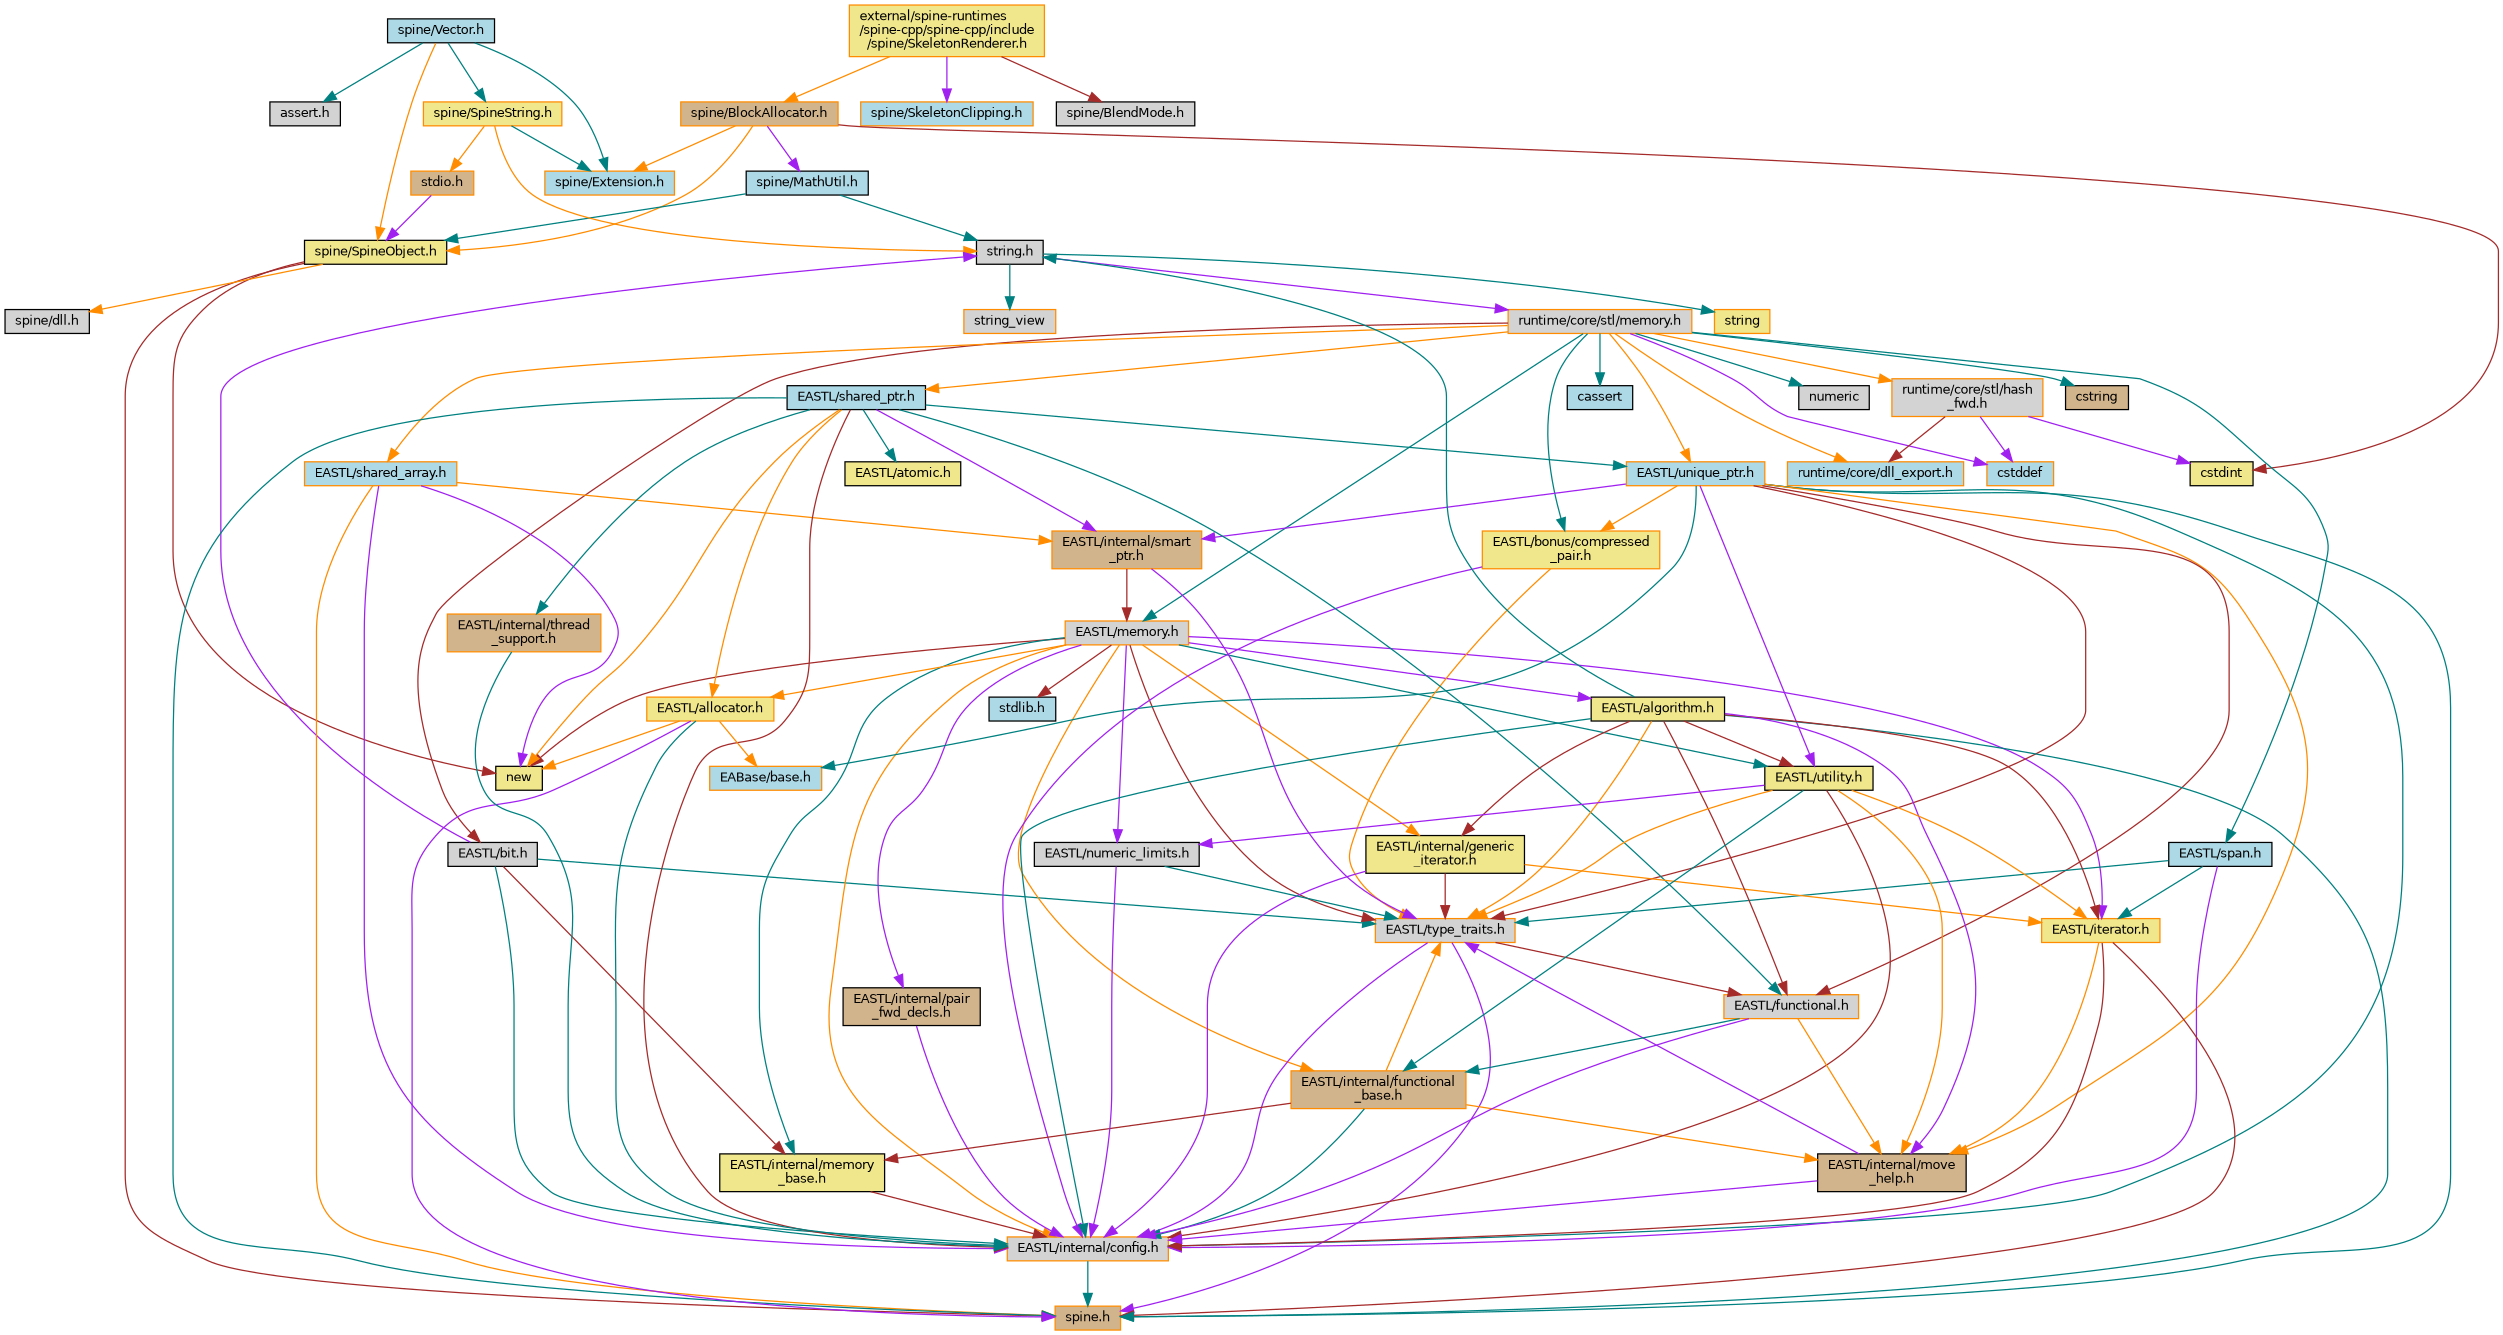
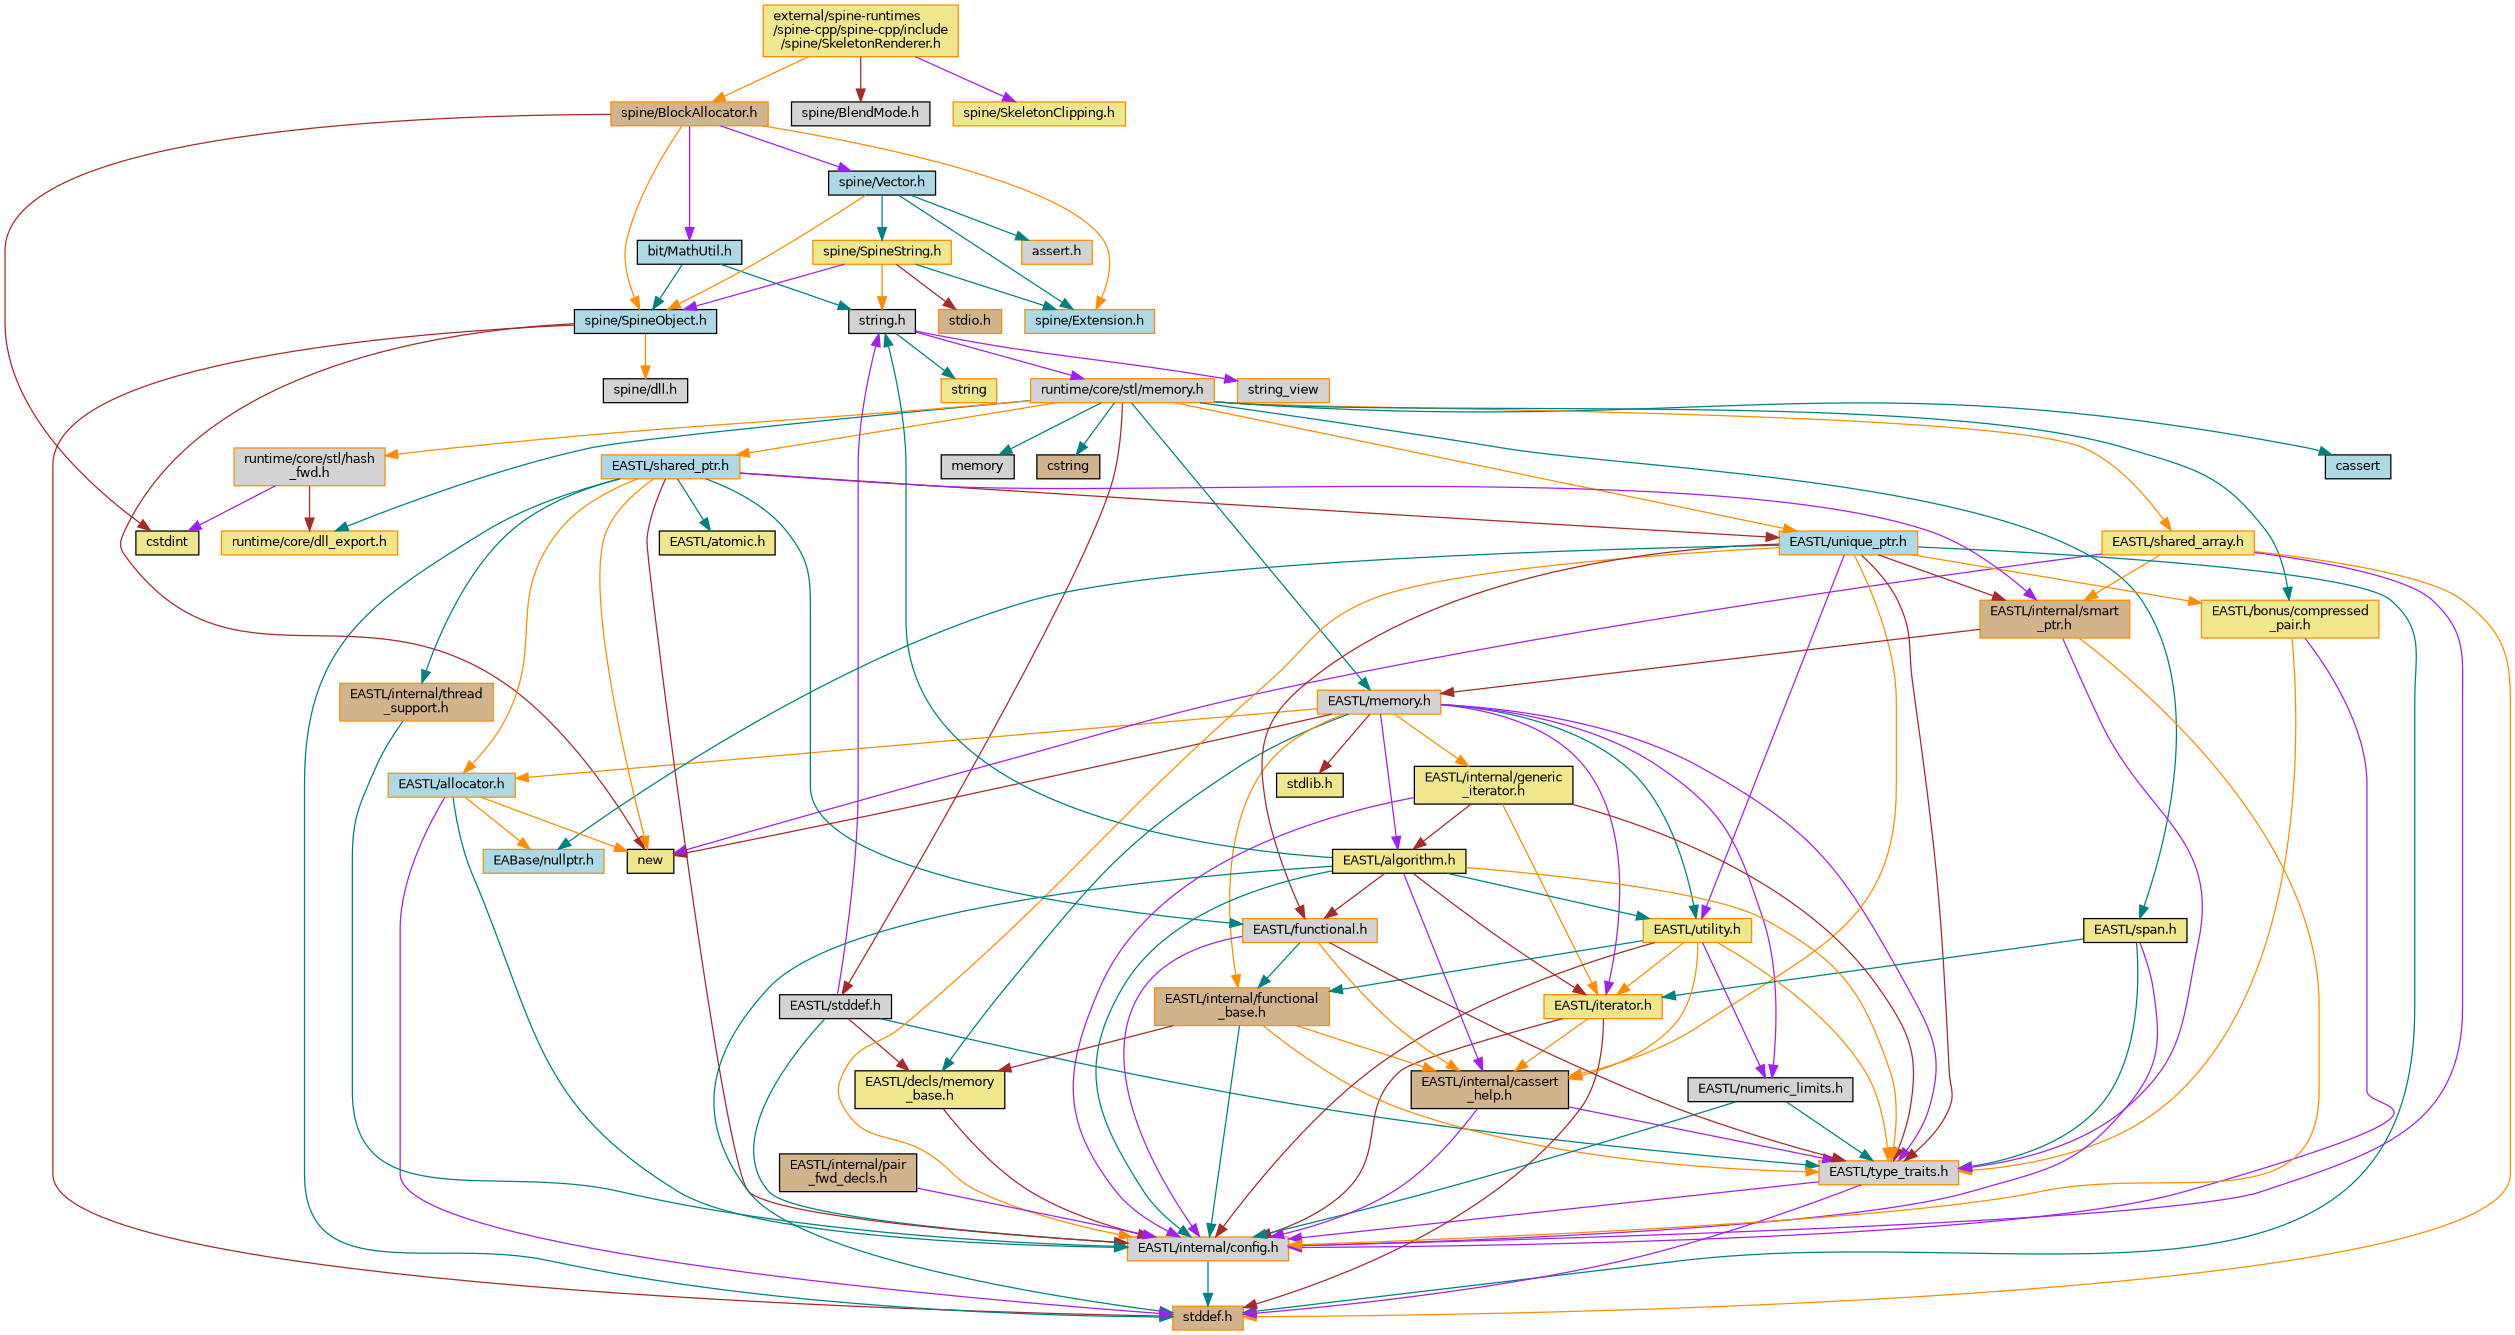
(305, 114) -> (1057, 252)
(947, 114) -> (1039, 114)
(471, 144) -> (921, 283)
none -> (780, 146)
(807, 183) -> (690, 252)
(413, 213) -> (763, 287)
(376, 252) -> (646, 322)
(1010, 281) -> (1070, 357)
(856, 398) -> (671, 467)
(1834, 398) -> (978, 467)
(1721, 403) -> (683, 436)
(1269, 435) -> (1253, 506)
(381, 474) -> (2178, 543)
(1876, 474) -> (310, 543)
(2020, 474) -> none
(1420, 511) -> (1922, 570)
(710, 709) -> (452, 785)
(1022, 709) -> (1310, 785)
(1732, 741) -> (1537, 893)
(1549, 762) -> (1447, 823)
(766, 778) -> (544, 861)
(1819, 778) -> (1697, 931)
(929, 780) -> none
(1211, 814) -> (1790, 826)
(493, 854) -> (836, 1007)
(2220, 854) -> (2135, 931)
(838, 936) -> (2105, 1184)
(1612, 967) -> (1575, 1065)
(1112, 1046) -> (1502, 1172)
(2293, 1099) -> (1129, 812)
(802, 1173) -> (930, 1090)
(1892, 1173) -> (1490, 1090)
(1088, 1318) -> (1208, 1318)
